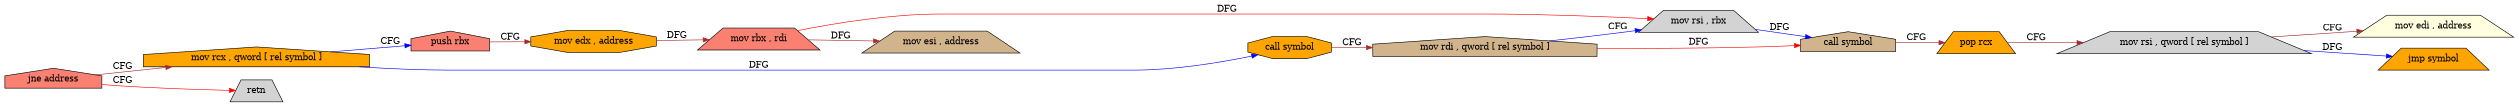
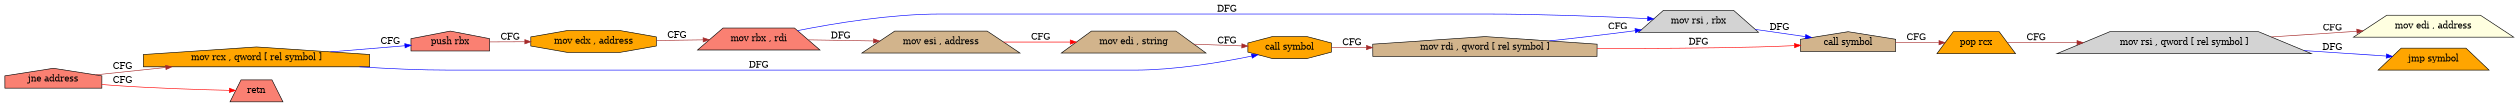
(1222, 14) -> (1222, 14)
(677, 36) -> (677, 36)
none -> (1134, 42)
(256, 91) -> (256, 91)
